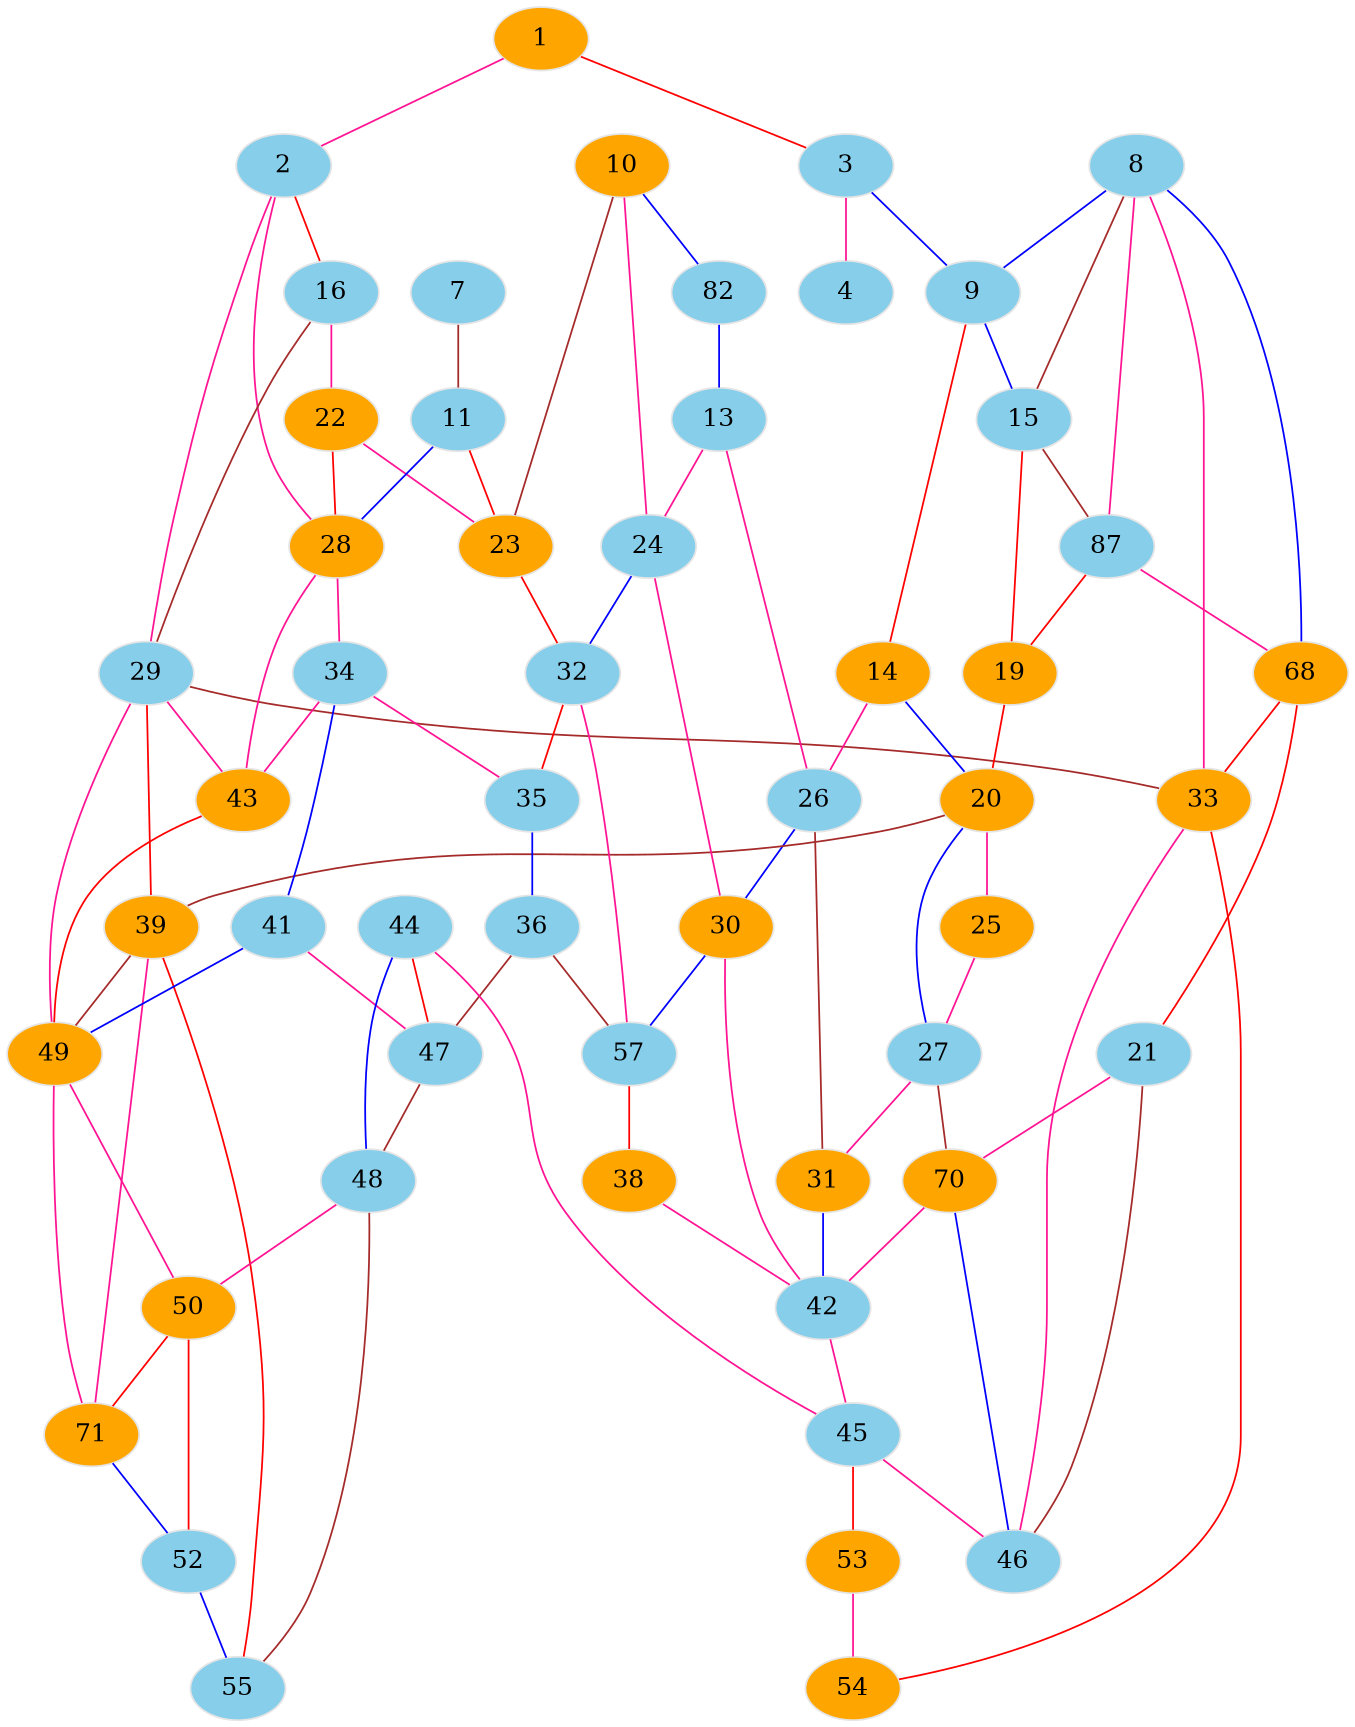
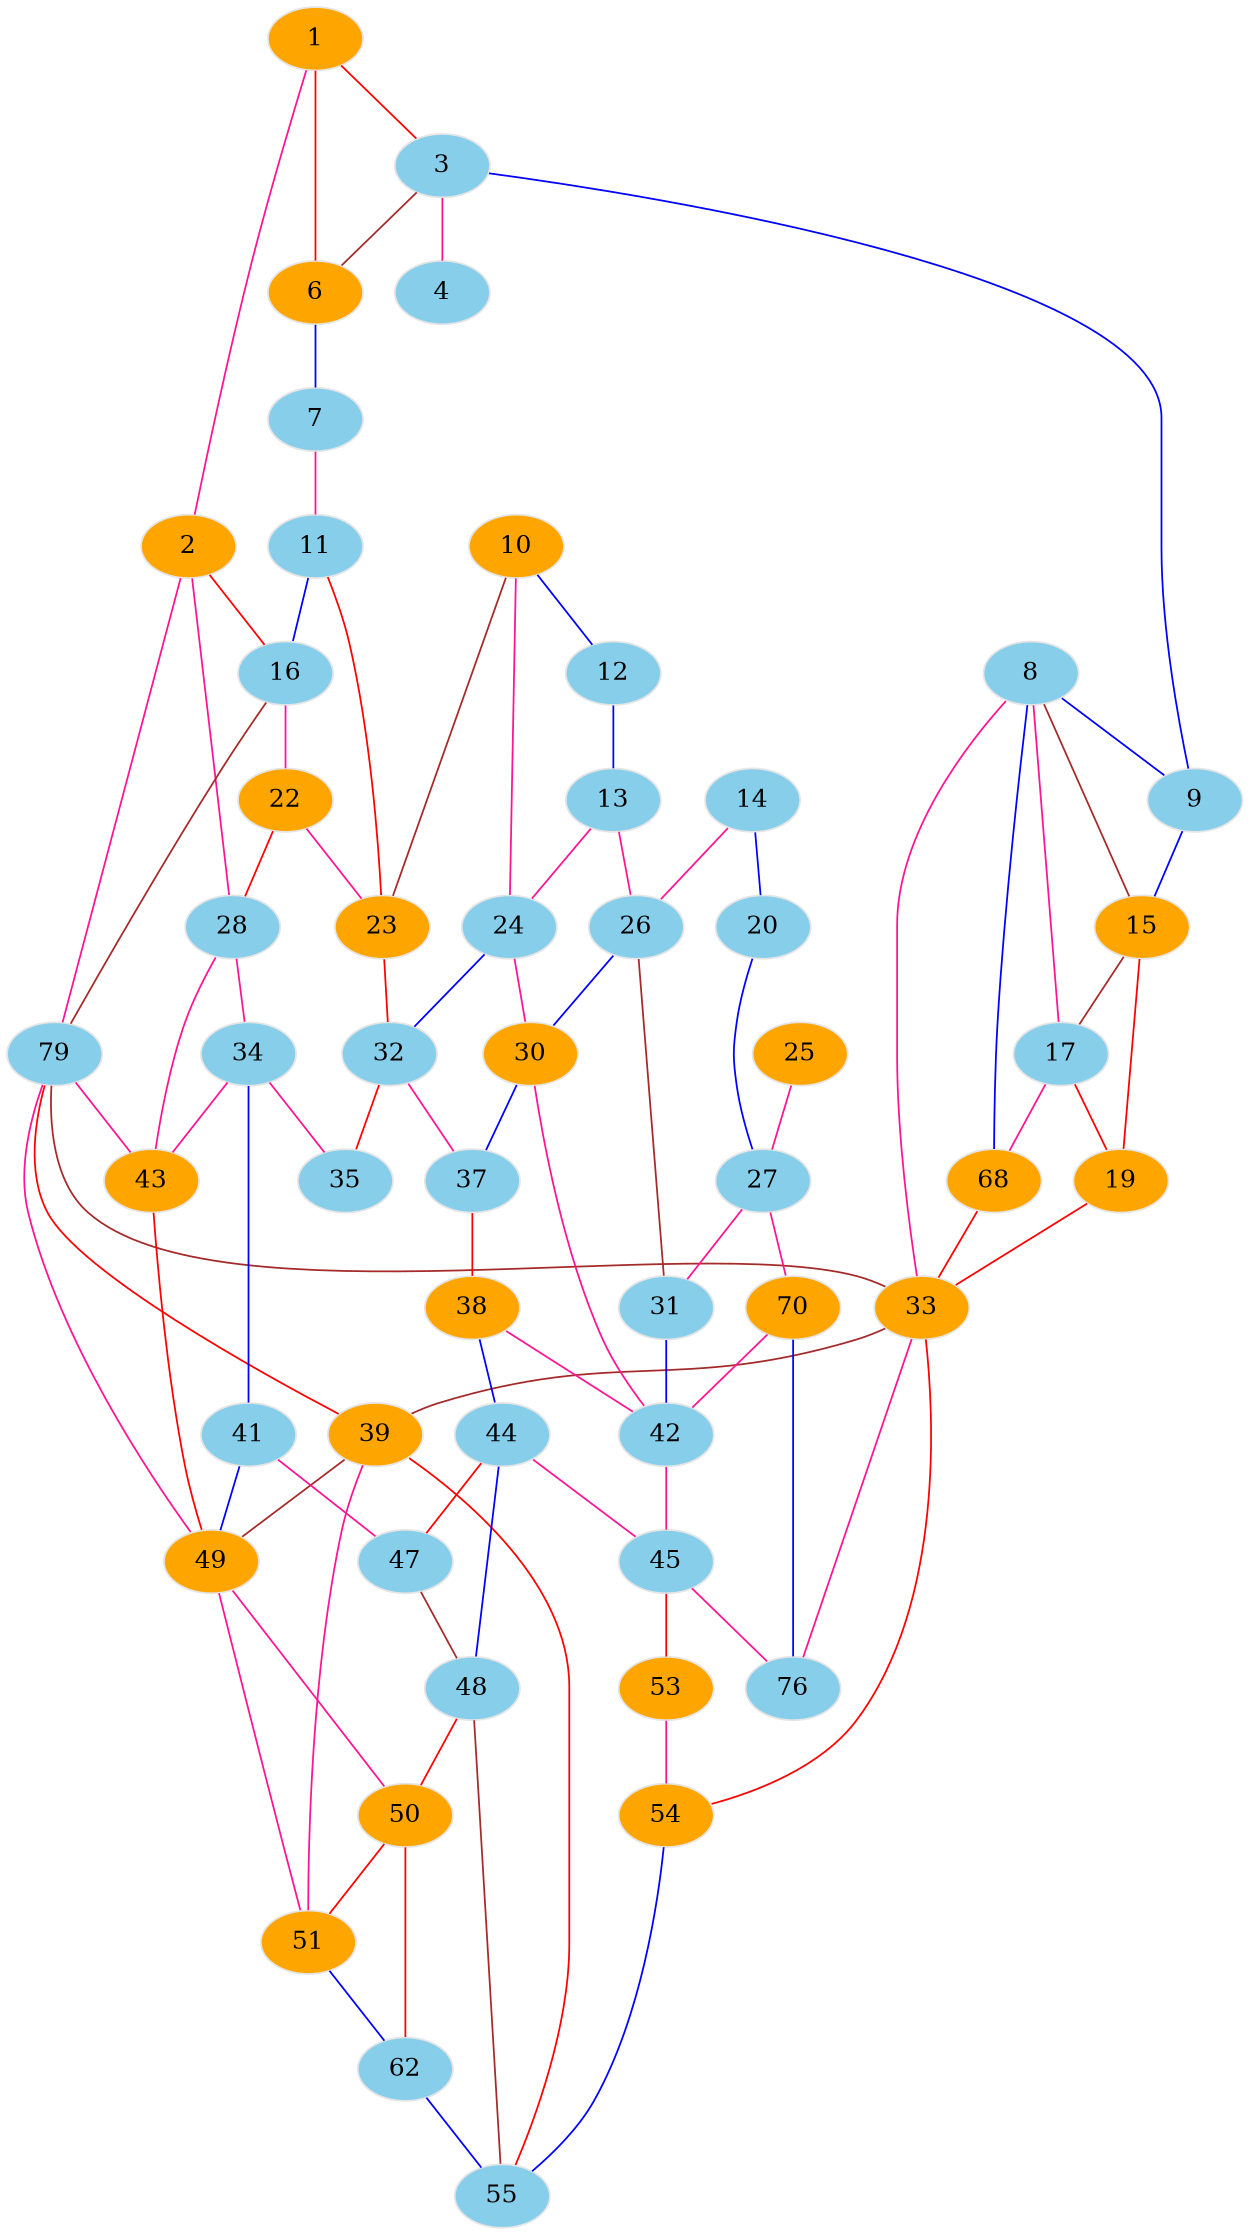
(284, 166) -> (189, 546)
none -> (315, 293)
(719, 293) -> (613, 673)
(458, 356) -> (315, 483)
(1024, 419) -> (1142, 927)
(397, 483) -> (301, 610)
(928, 483) -> none
(337, 546) -> (233, 927)
(1107, 546) -> (1061, 1054)
(146, 673) -> (55, 1054)
(883, 673) -> (753, 800)
(999, 736) -> (1021, 1244)
(987, 800) -> (763, 927)
(565, 854) -> (648, 1371)
(987, 864) -> none
(532, 927) -> none
(629, 1054) -> (472, 1181)
(1144, 1054) -> none
(942, 1117) -> (778, 1244)
(823, 1181) -> (666, 1308)
(278, 1244) -> (439, 1752)
none -> (487, 1371)
(92, 1435) -> (308, 1942)
(189, 1562) -> (405, 2069)
(1013, 1562) -> (793, 1688)
none -> (628, 2023)
